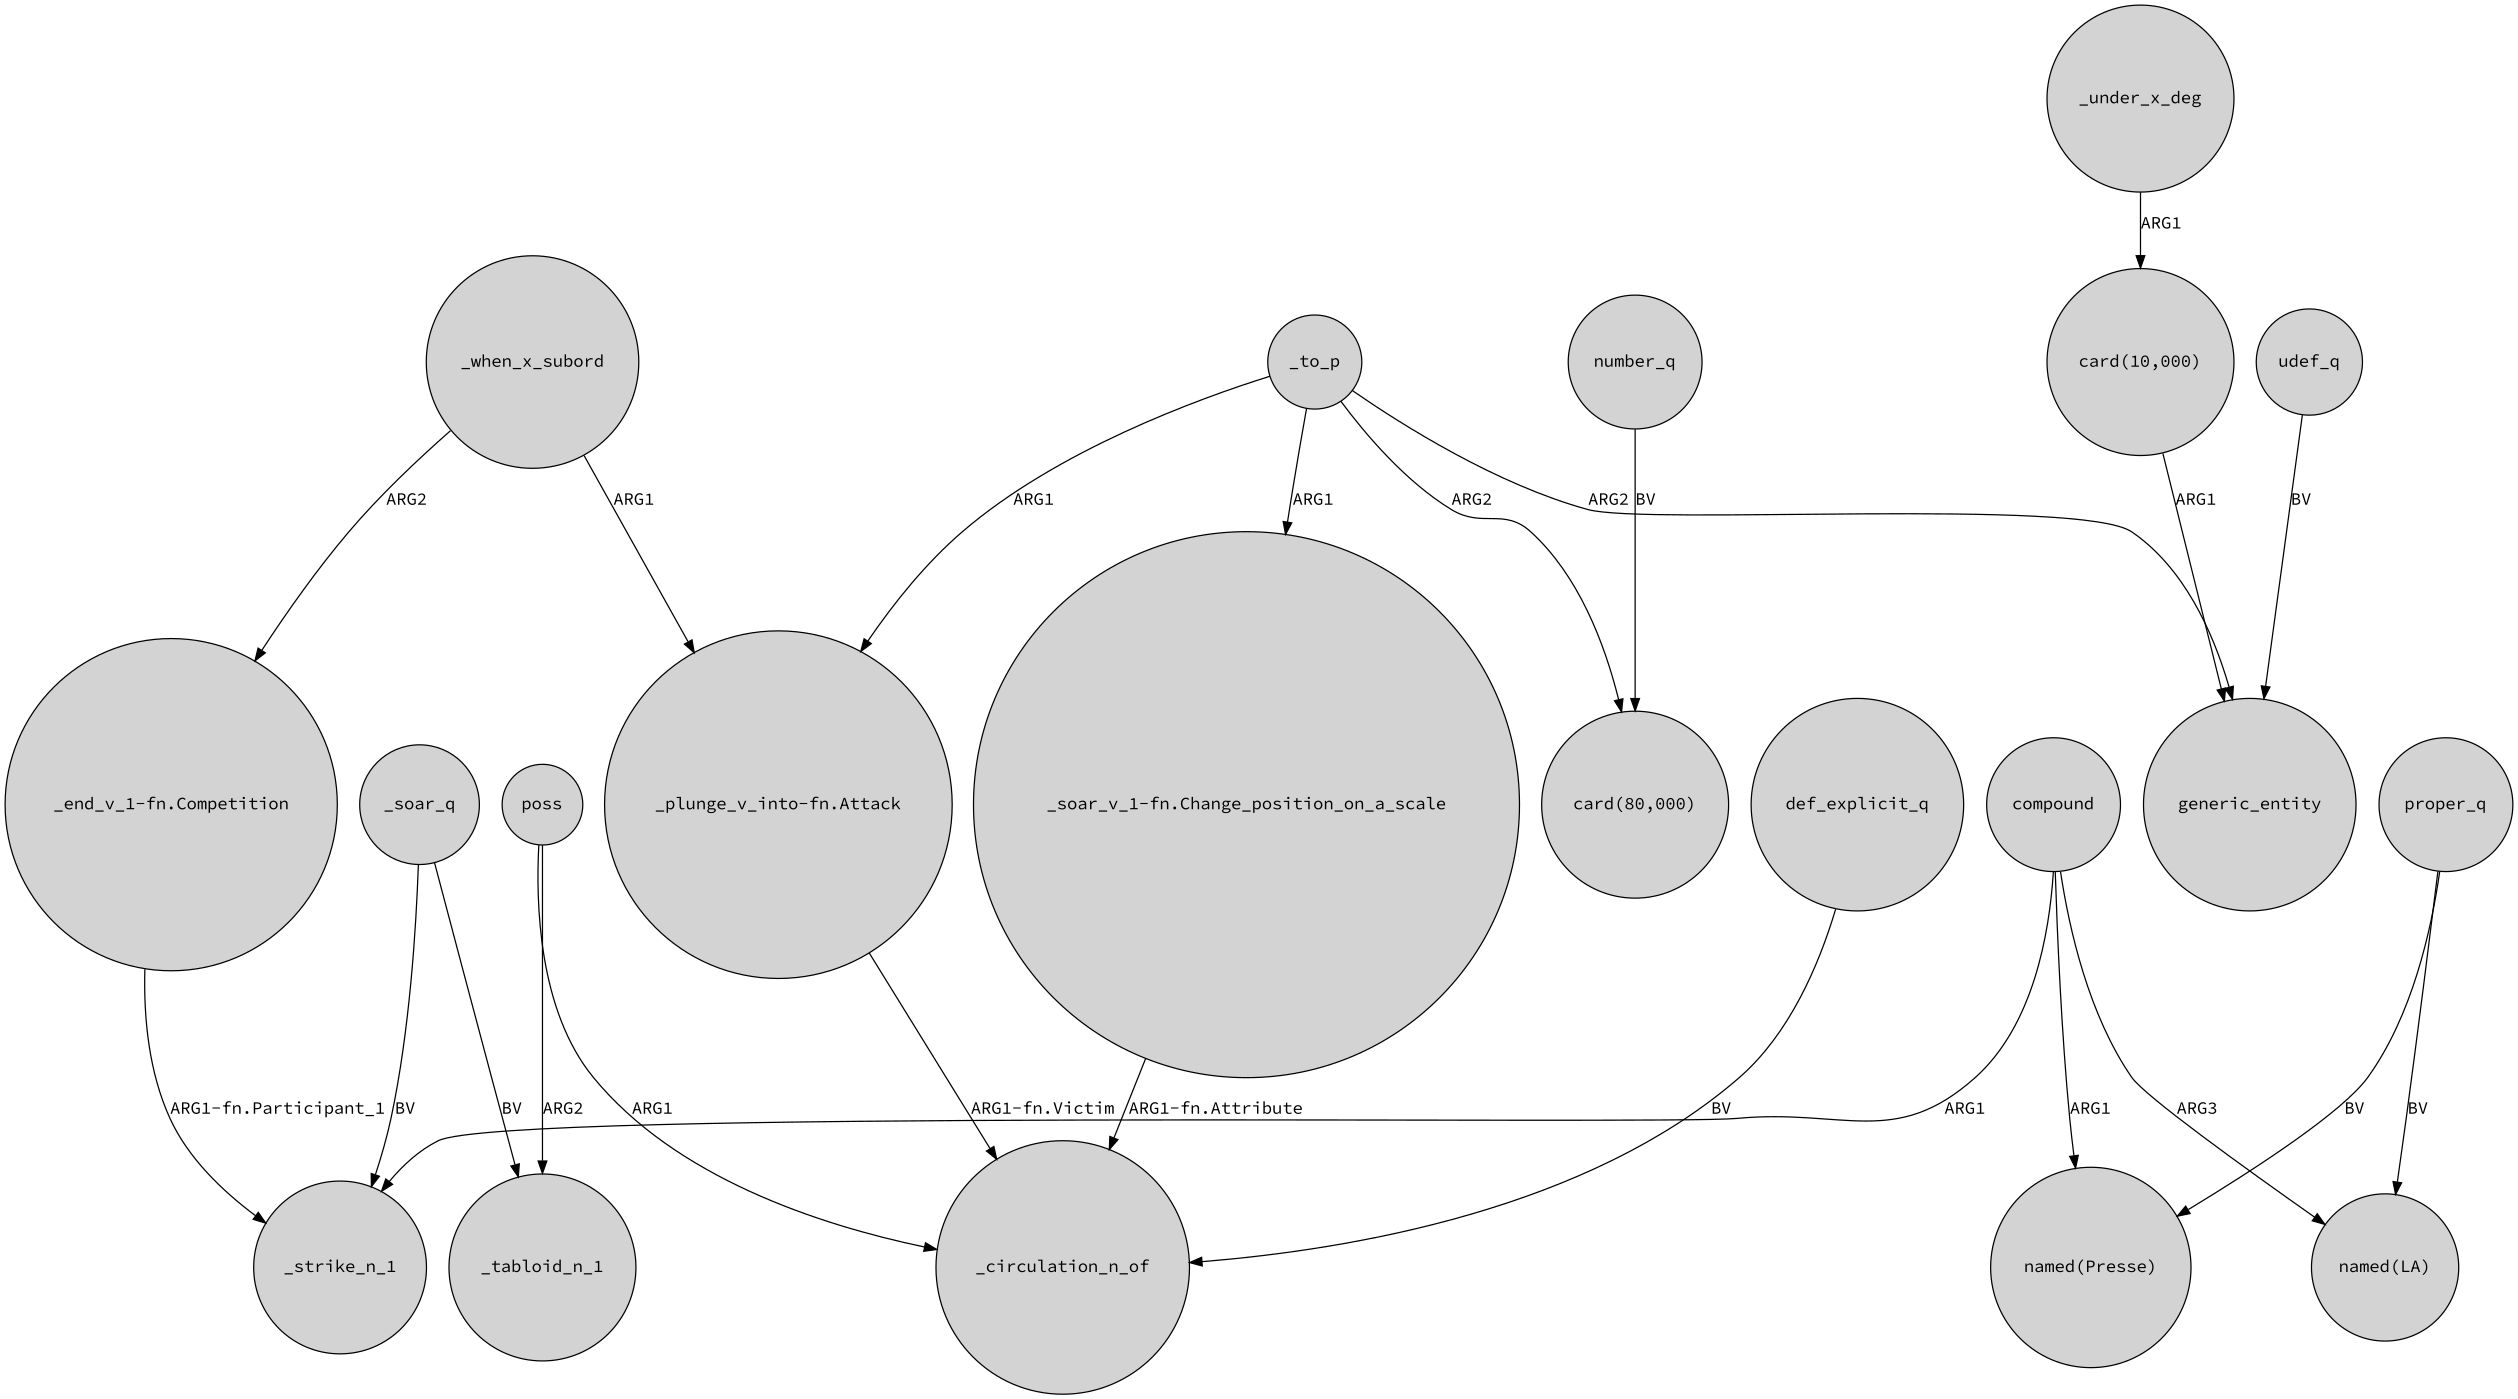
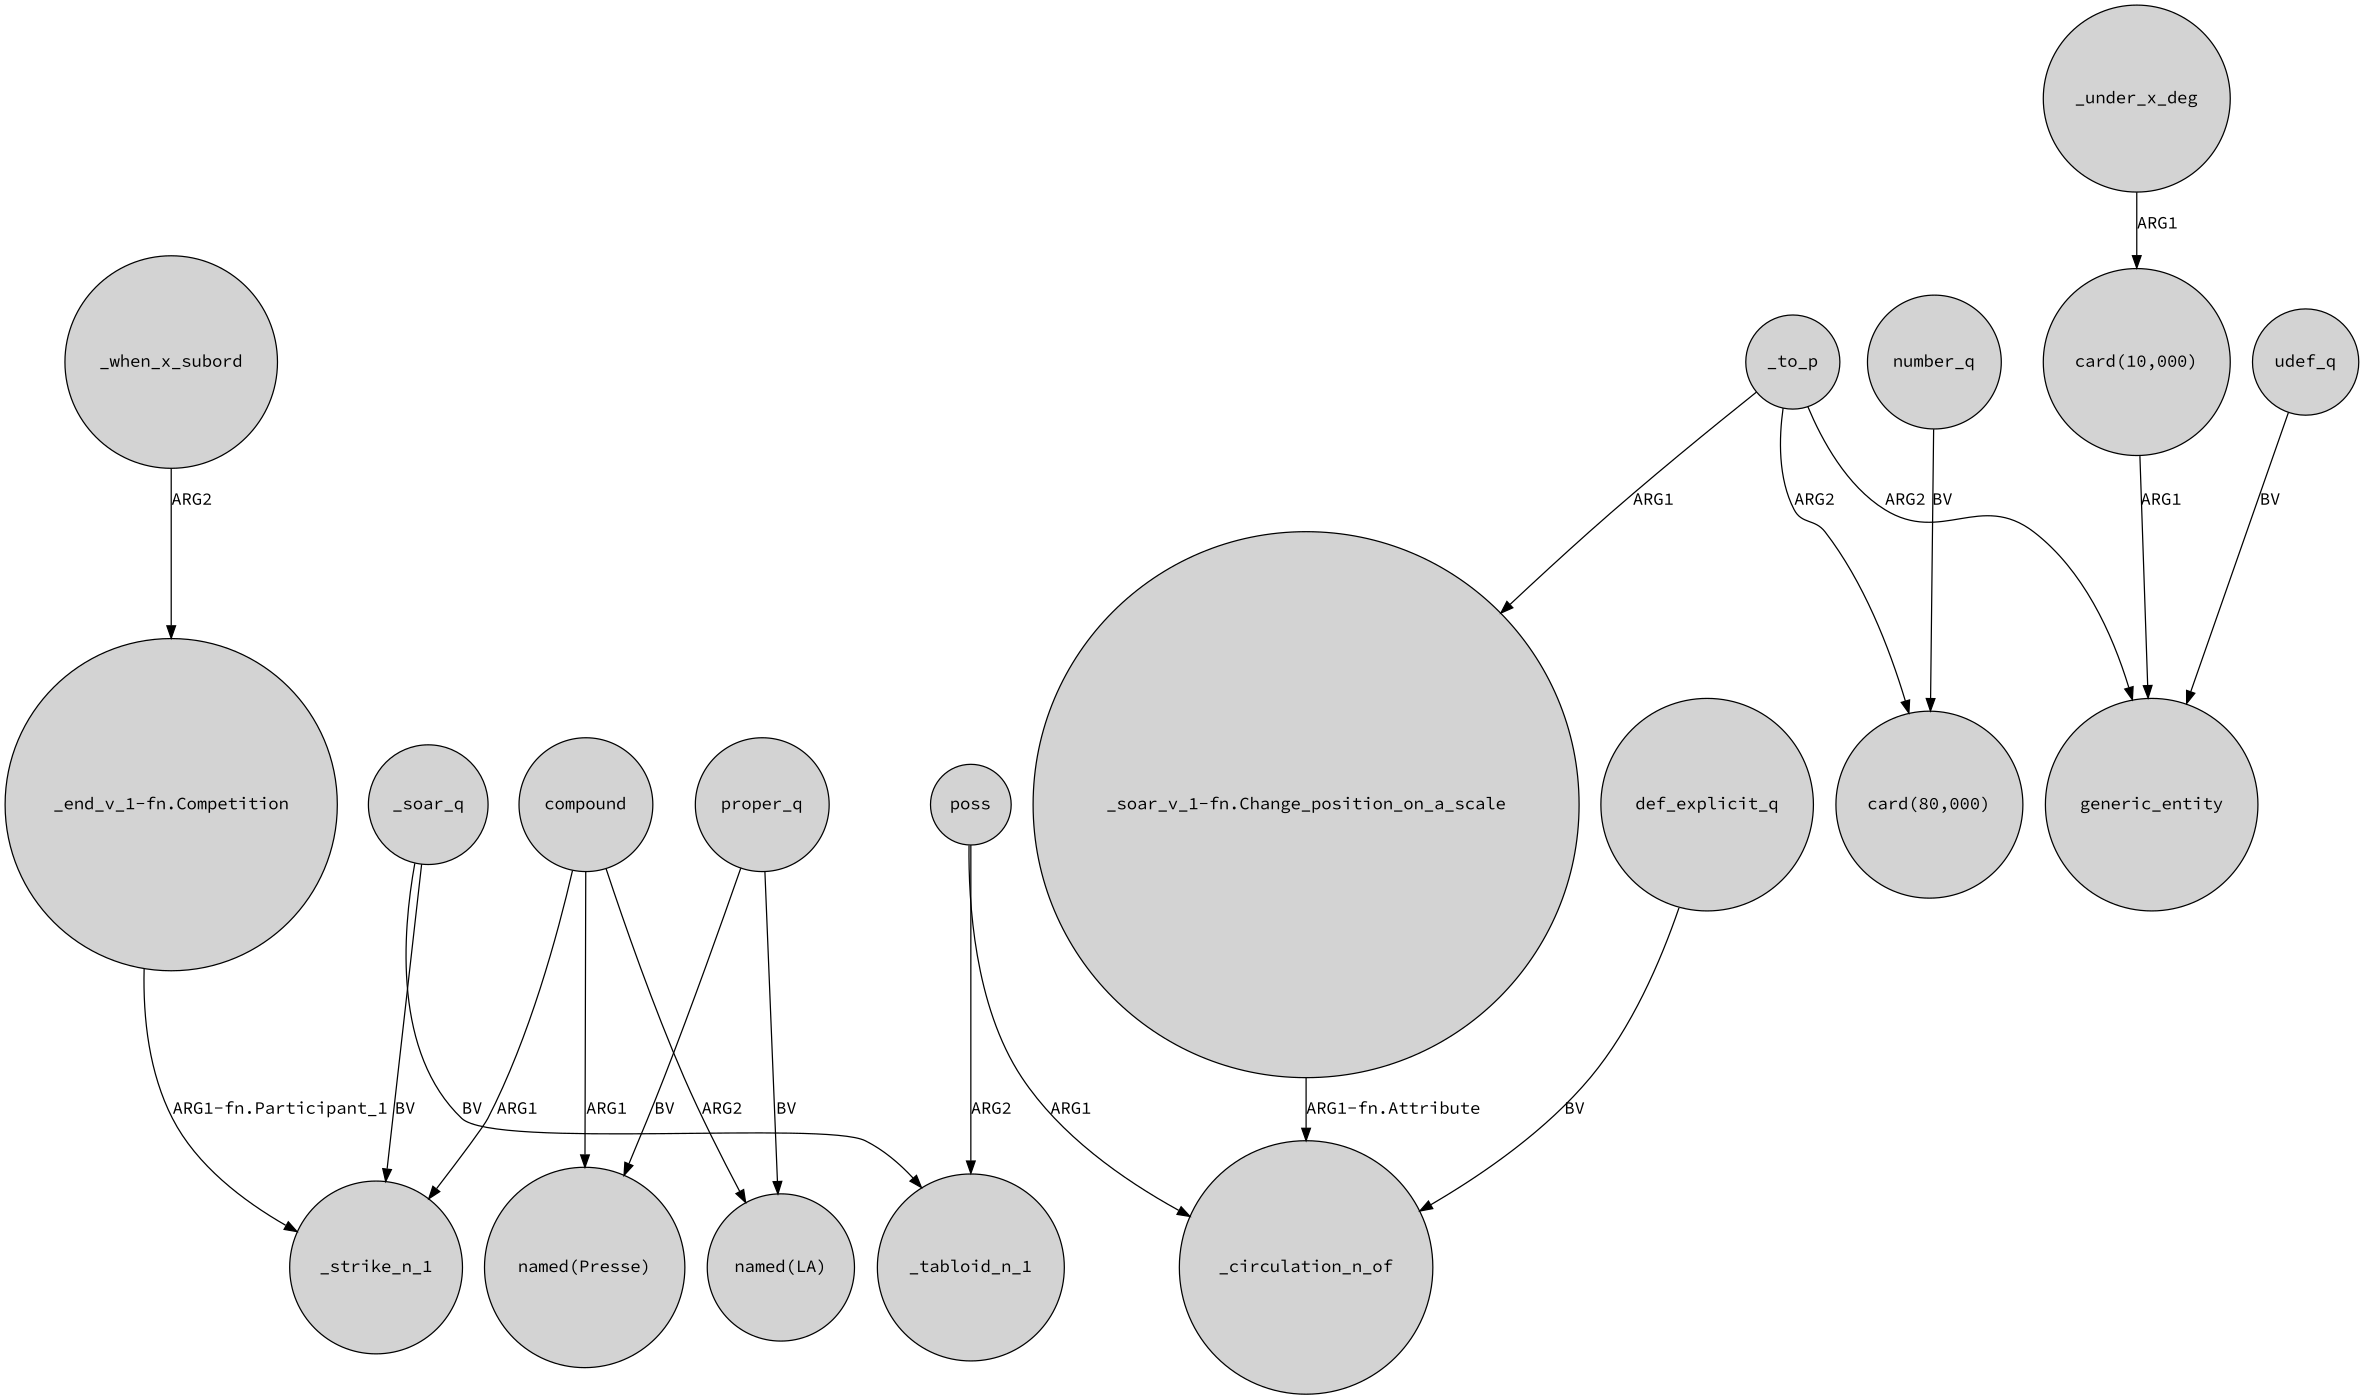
(778, 805) -> none
(2198, 1109) -> (723, 1109)
